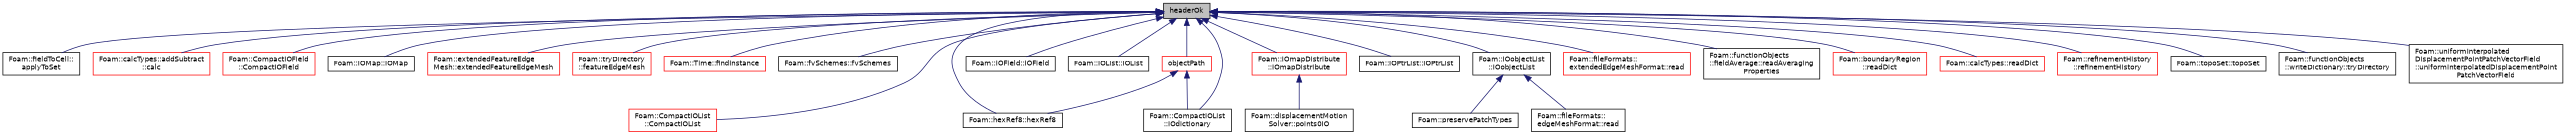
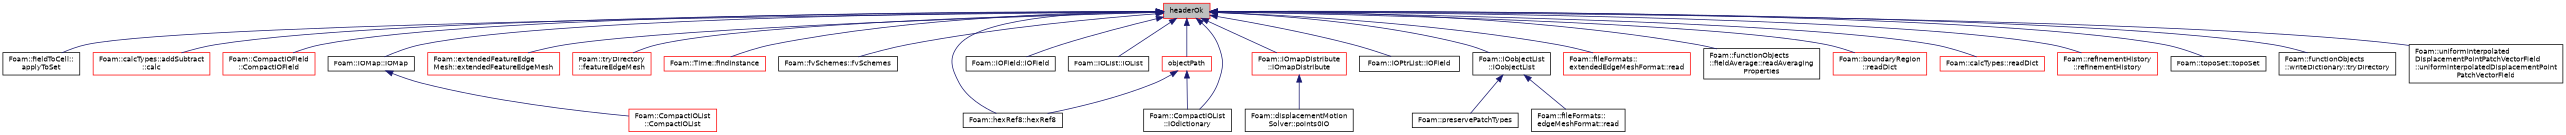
(1187, 11) -> (1187, 11)
(932, 57) -> (510, 101)
(1409, 64) -> (1409, 64)
